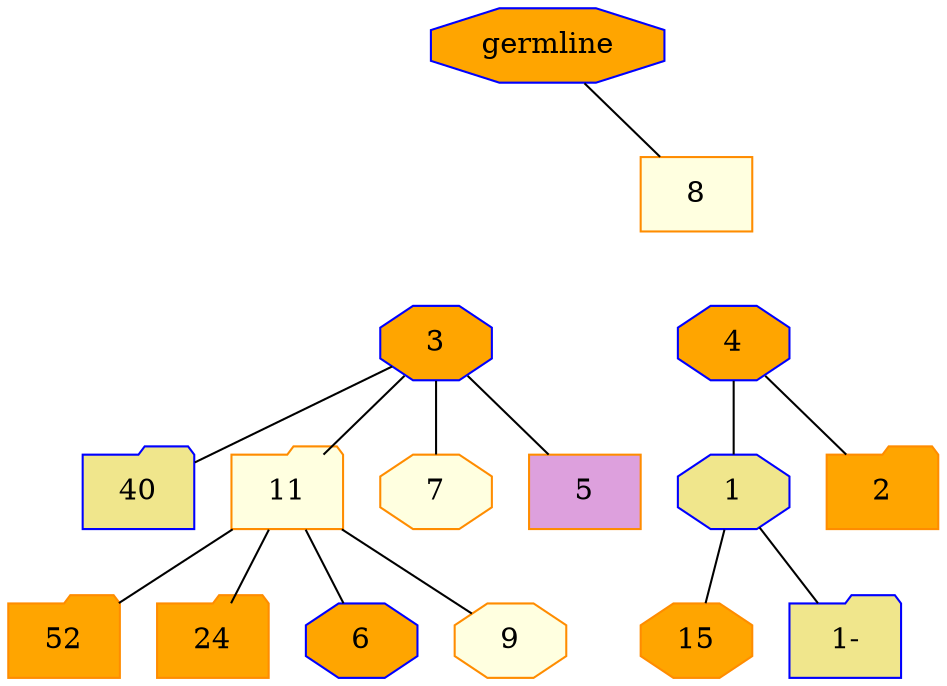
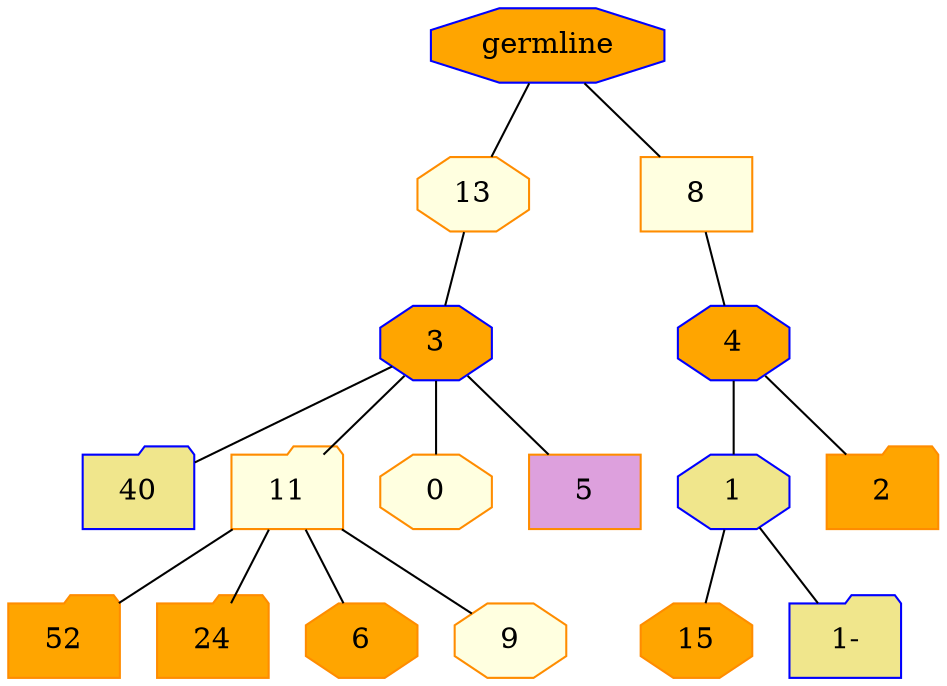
none -> (473, 194)
none -> (715, 269)
(436, 492) -> (436, 492)
(362, 641) -> (362, 641)
